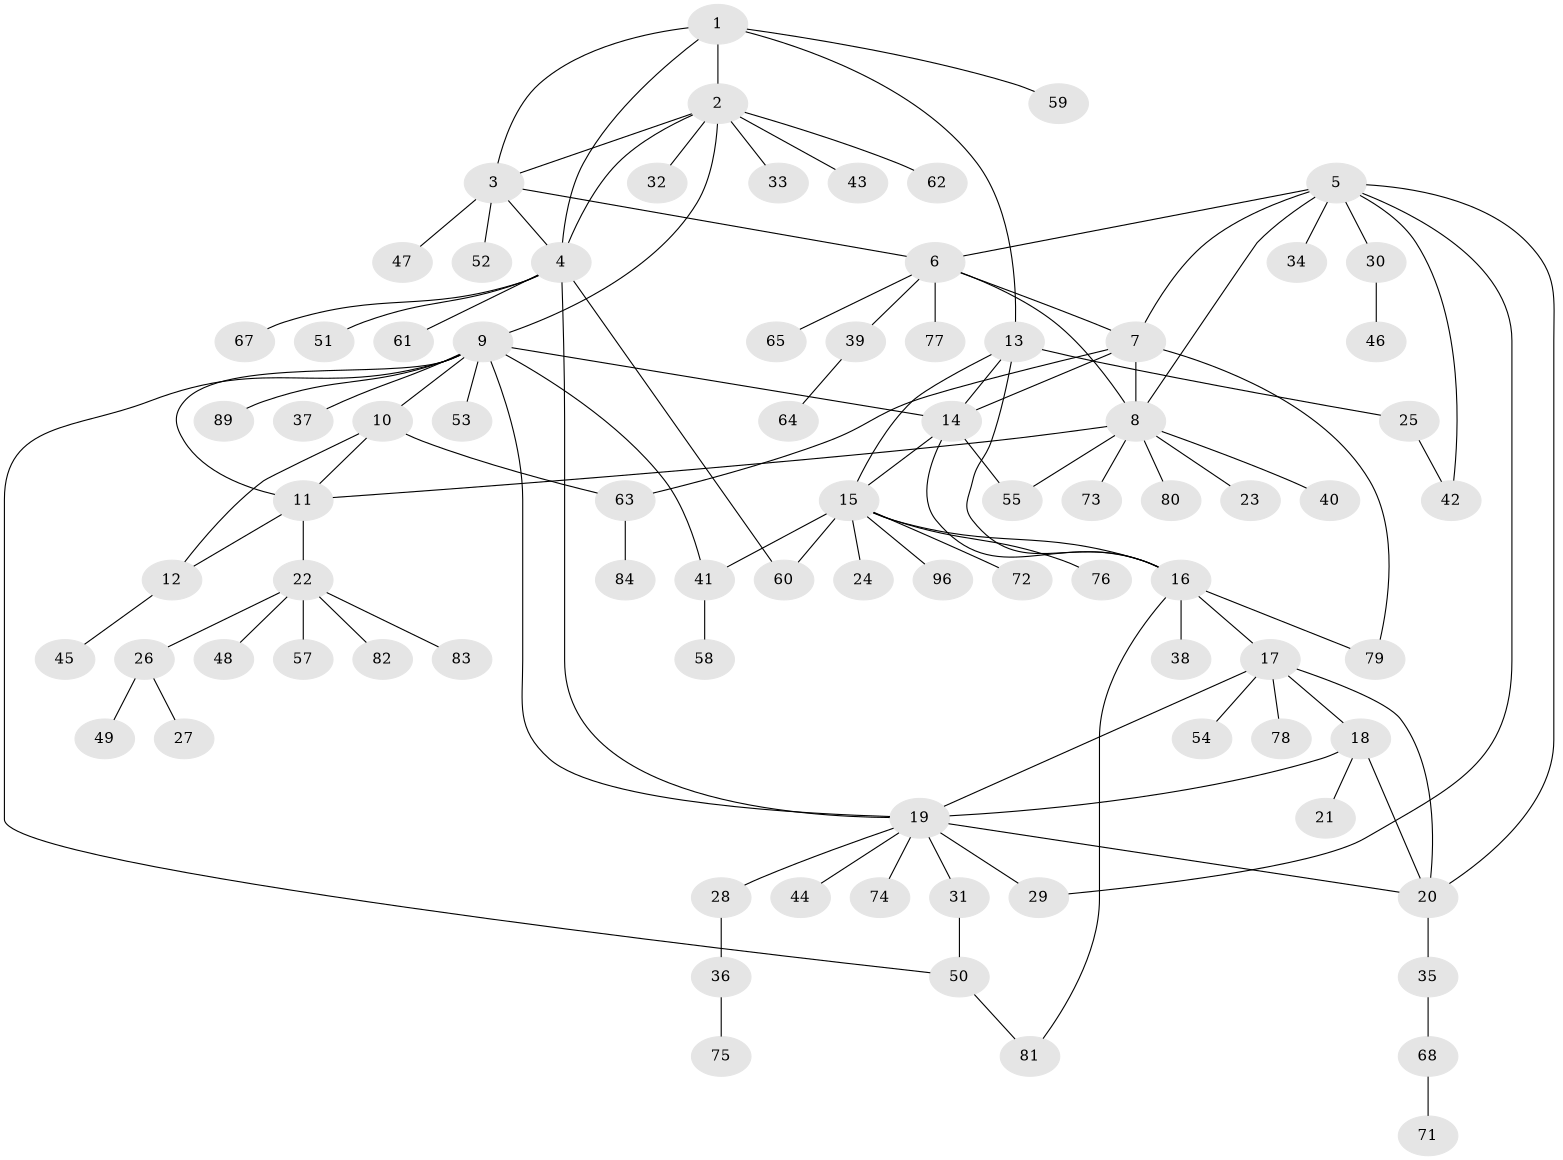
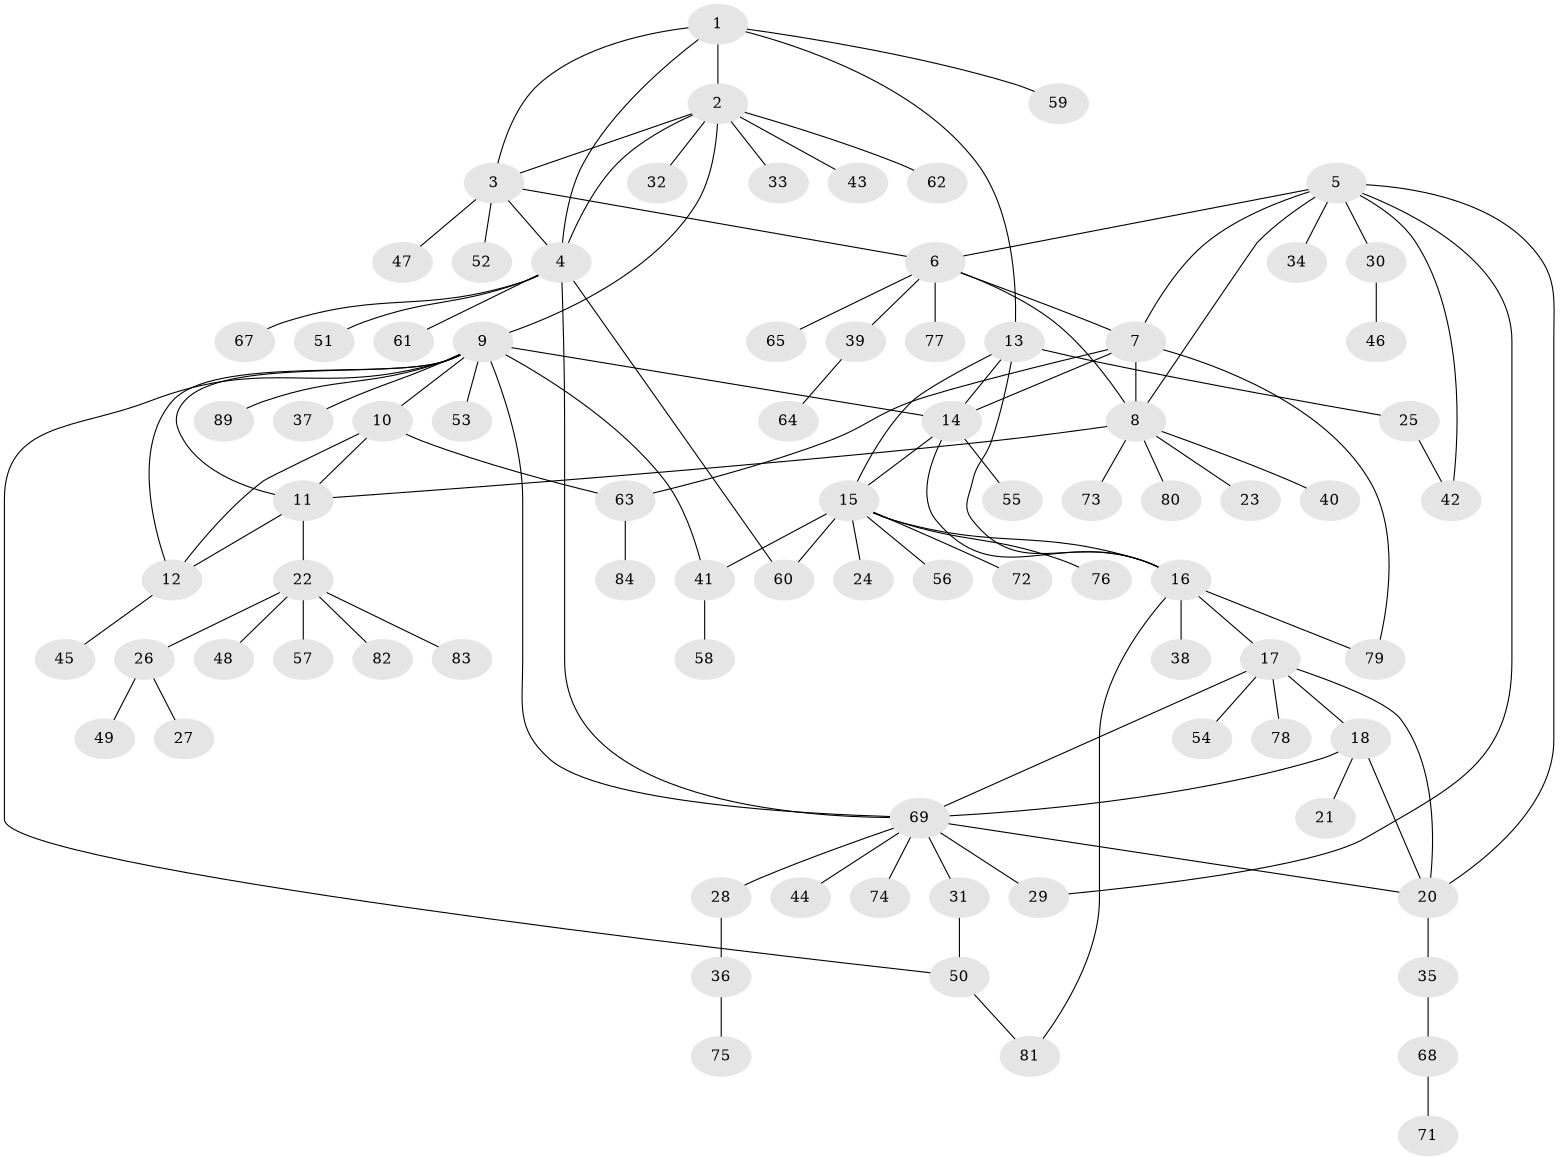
none -> (170, 405)
(1074, 461) -> none
(943, 580) -> (943, 580)
(920, 818) -> (920, 818)
